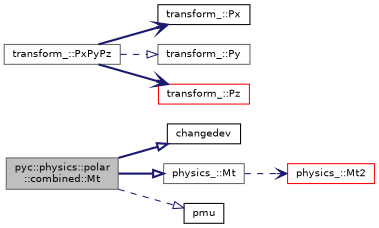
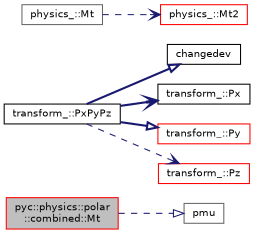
(62, 54) -> (62, 114)
(134, 54) -> (134, 124)
(204, 54) -> (204, 134)
(128, 73) -> (128, 142)
(138, 152) -> (128, 86)
(62, 174) -> (62, 213)
(136, 174) -> none
(204, 213) -> (204, 213)
